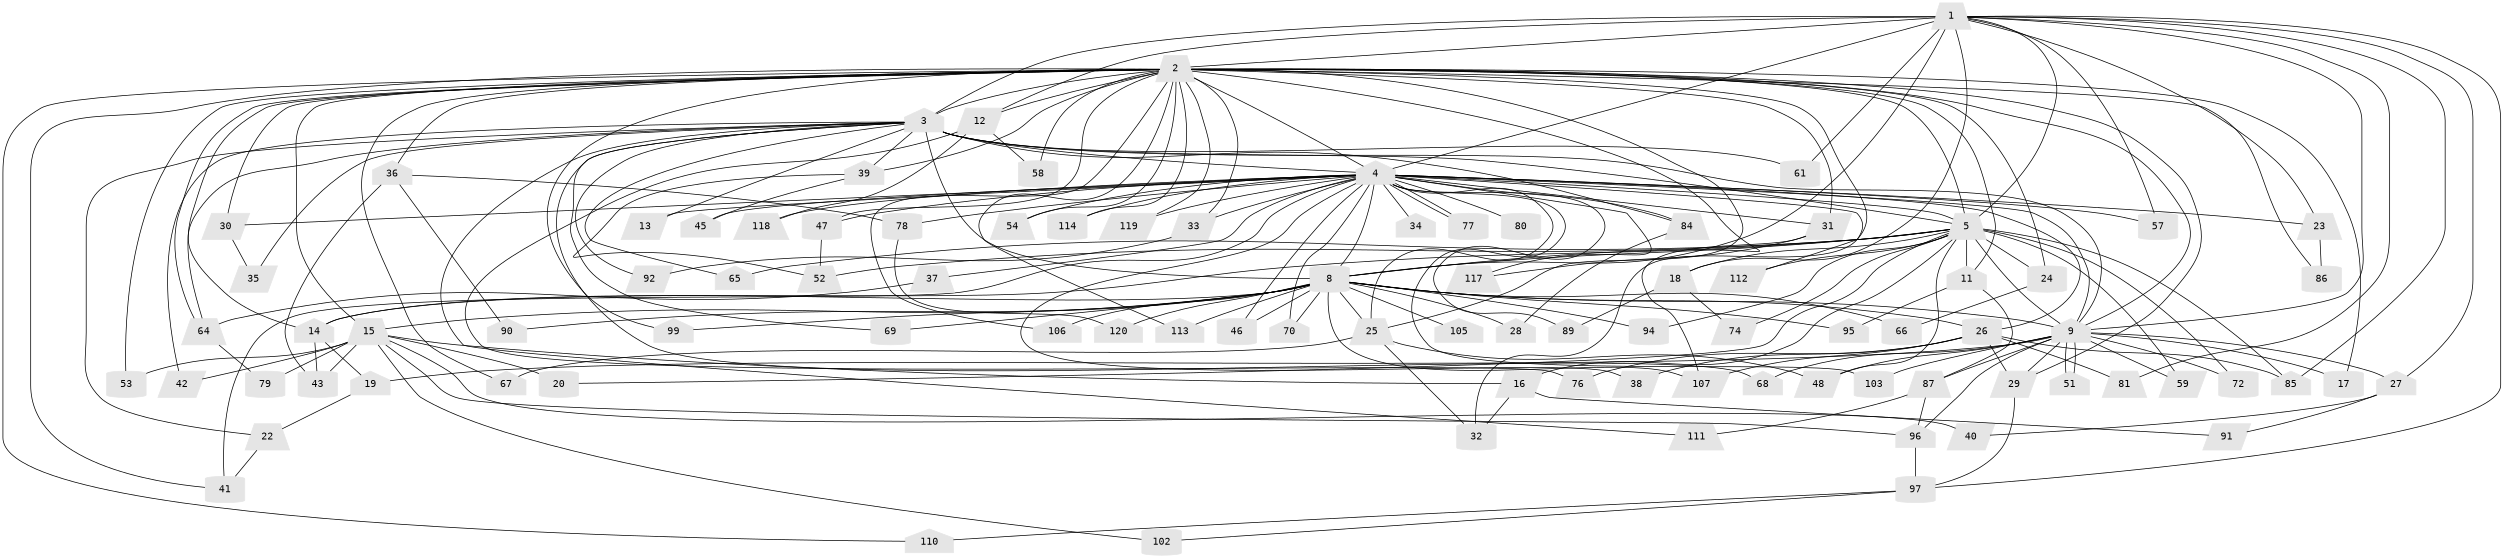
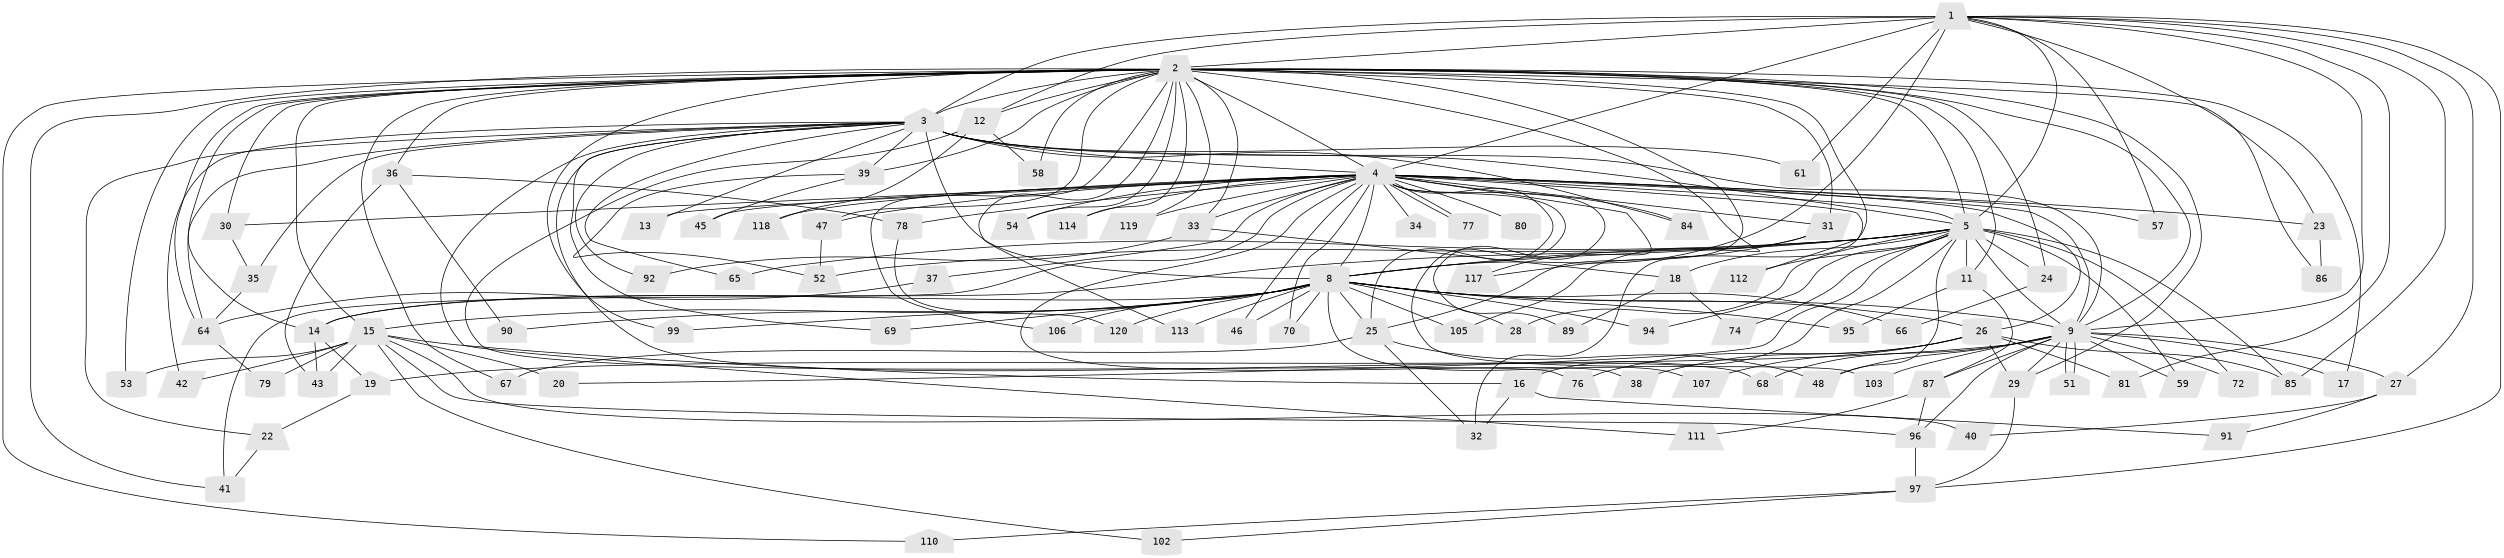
(1901, 227) -> (1435, 253)
(1590, 269) -> (1777, 290)
(1643, 281) -> (1577, 278)
none -> (229, 305)
